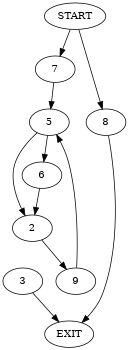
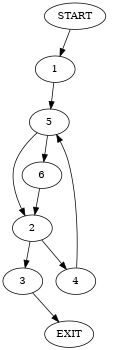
(55, 69) -> (55, 69)
(106, 122) -> none
none -> (28, 251)
(76, 281) -> (76, 281)
